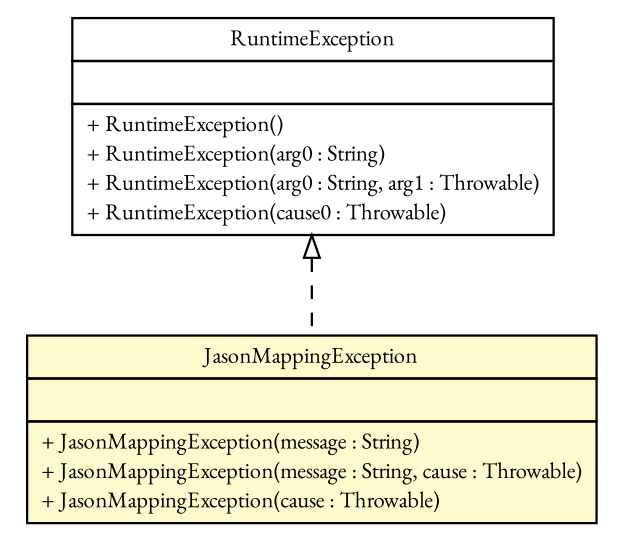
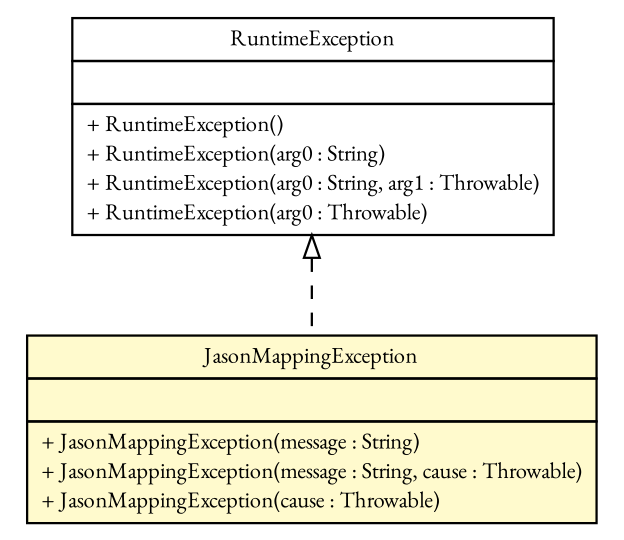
(267, 212) -> (258, 212)
